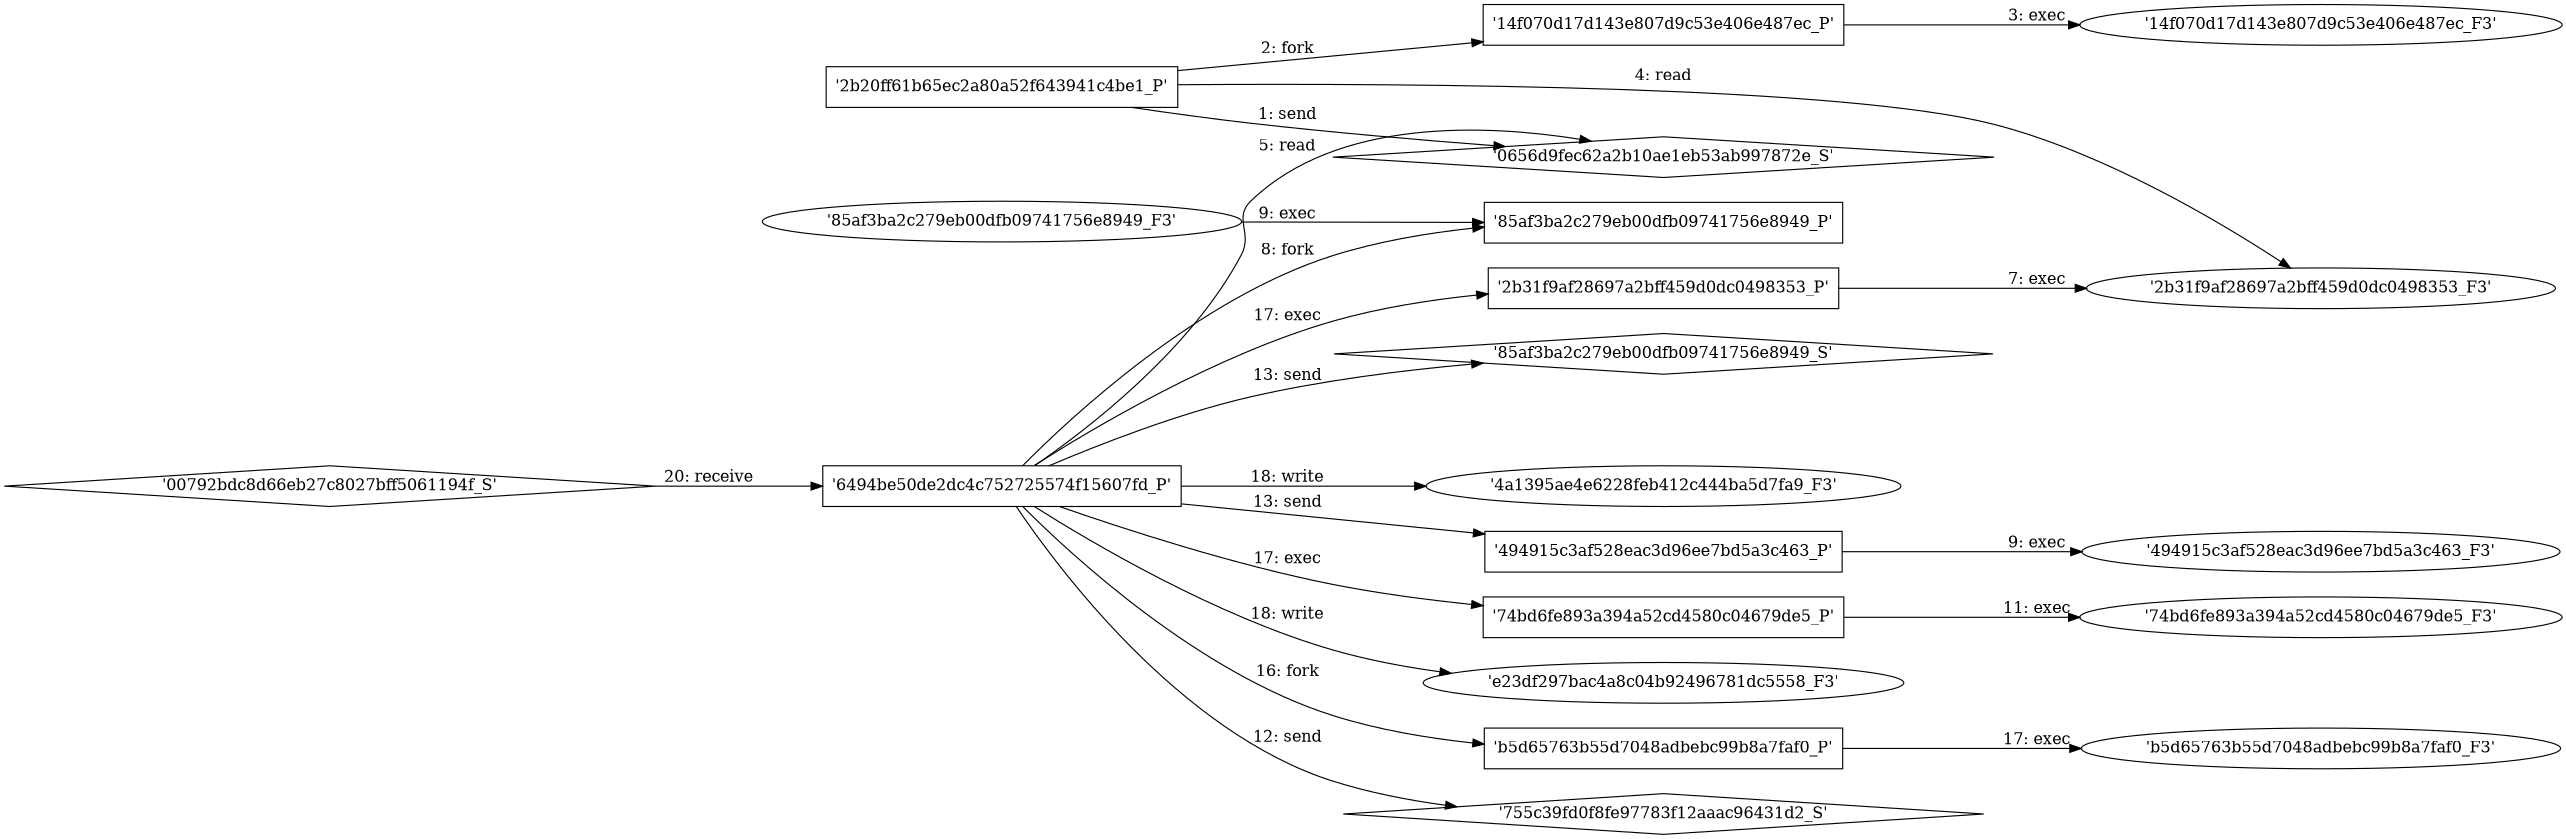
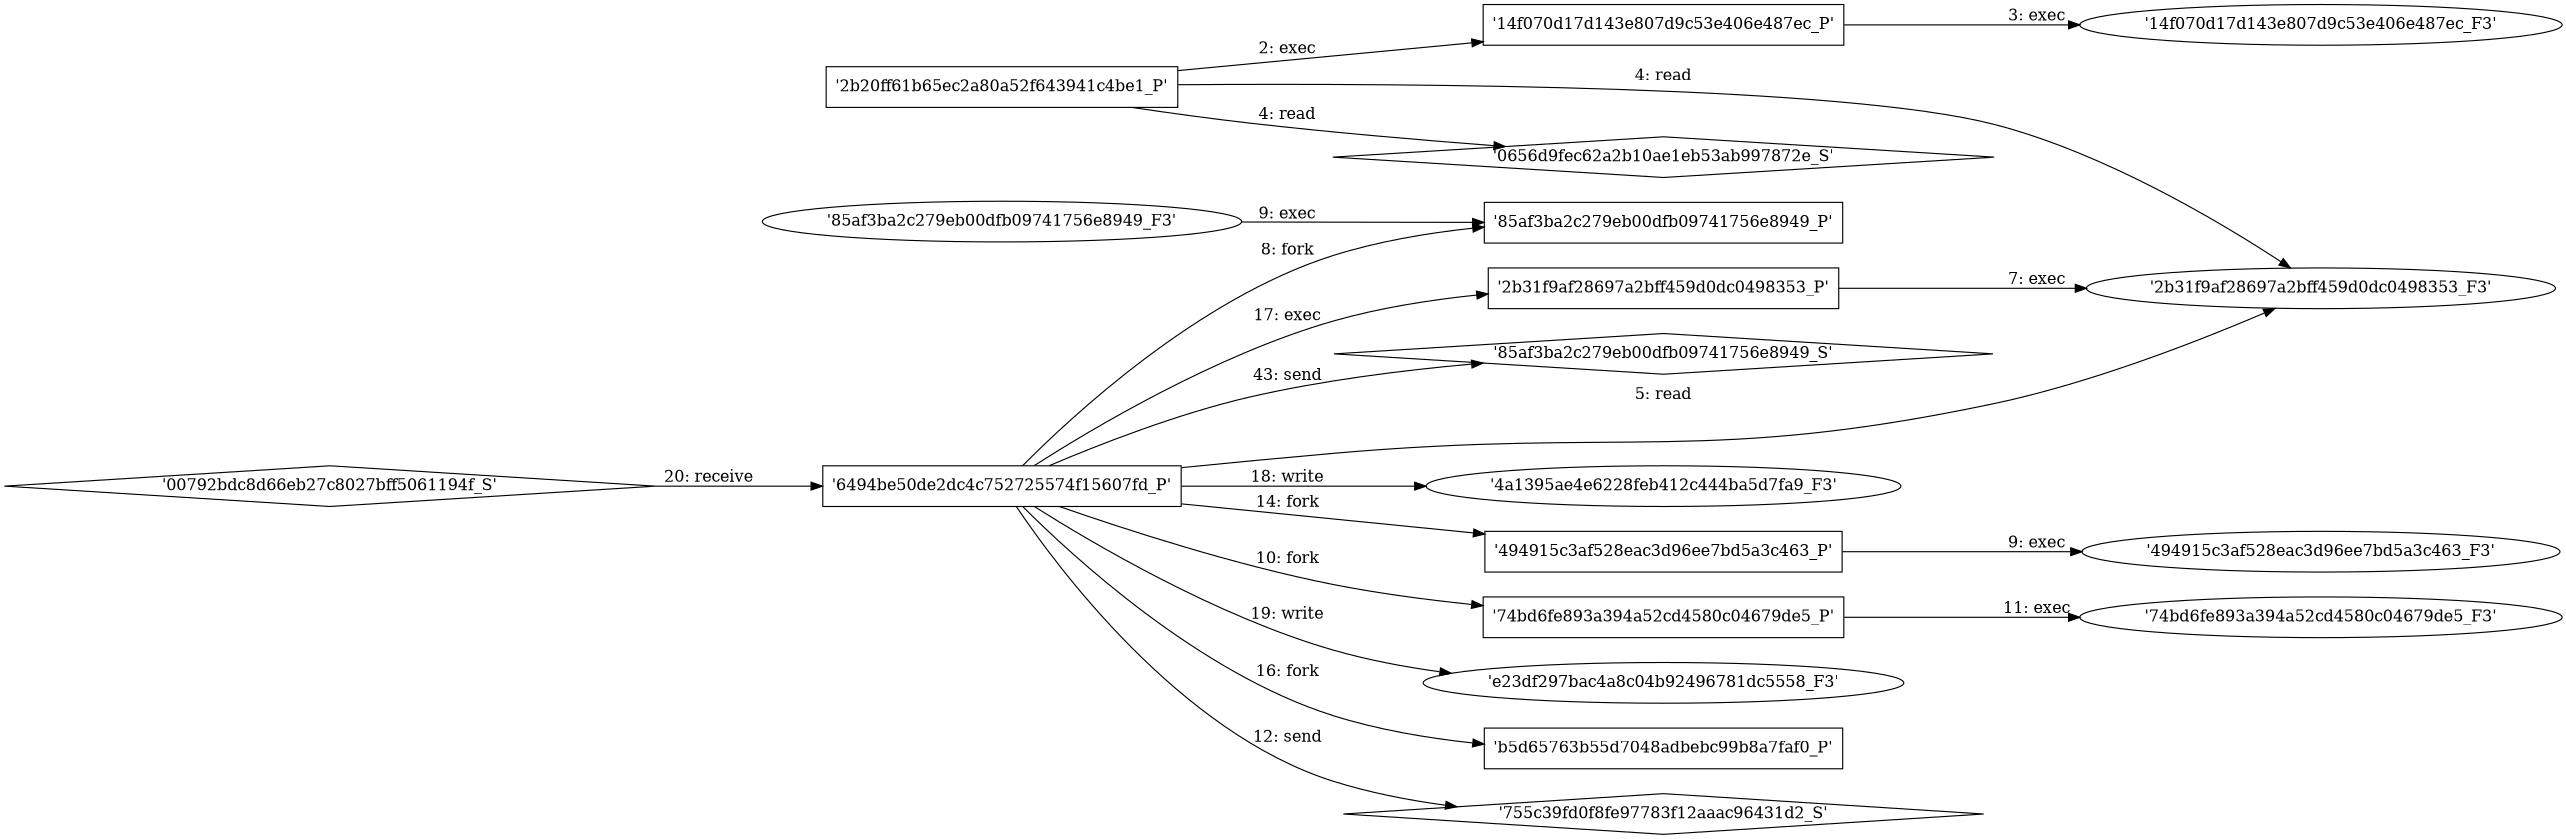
(1287, 49) -> (1287, 49)
(1287, 115) -> (1287, 115)
(1248, 204) -> (1731, 439)
(1287, 376) -> (1287, 376)
(1287, 503) -> (1287, 503)
(1287, 559) -> (1287, 559)
(1287, 614) -> (1287, 614)
(2321, 748) -> none
